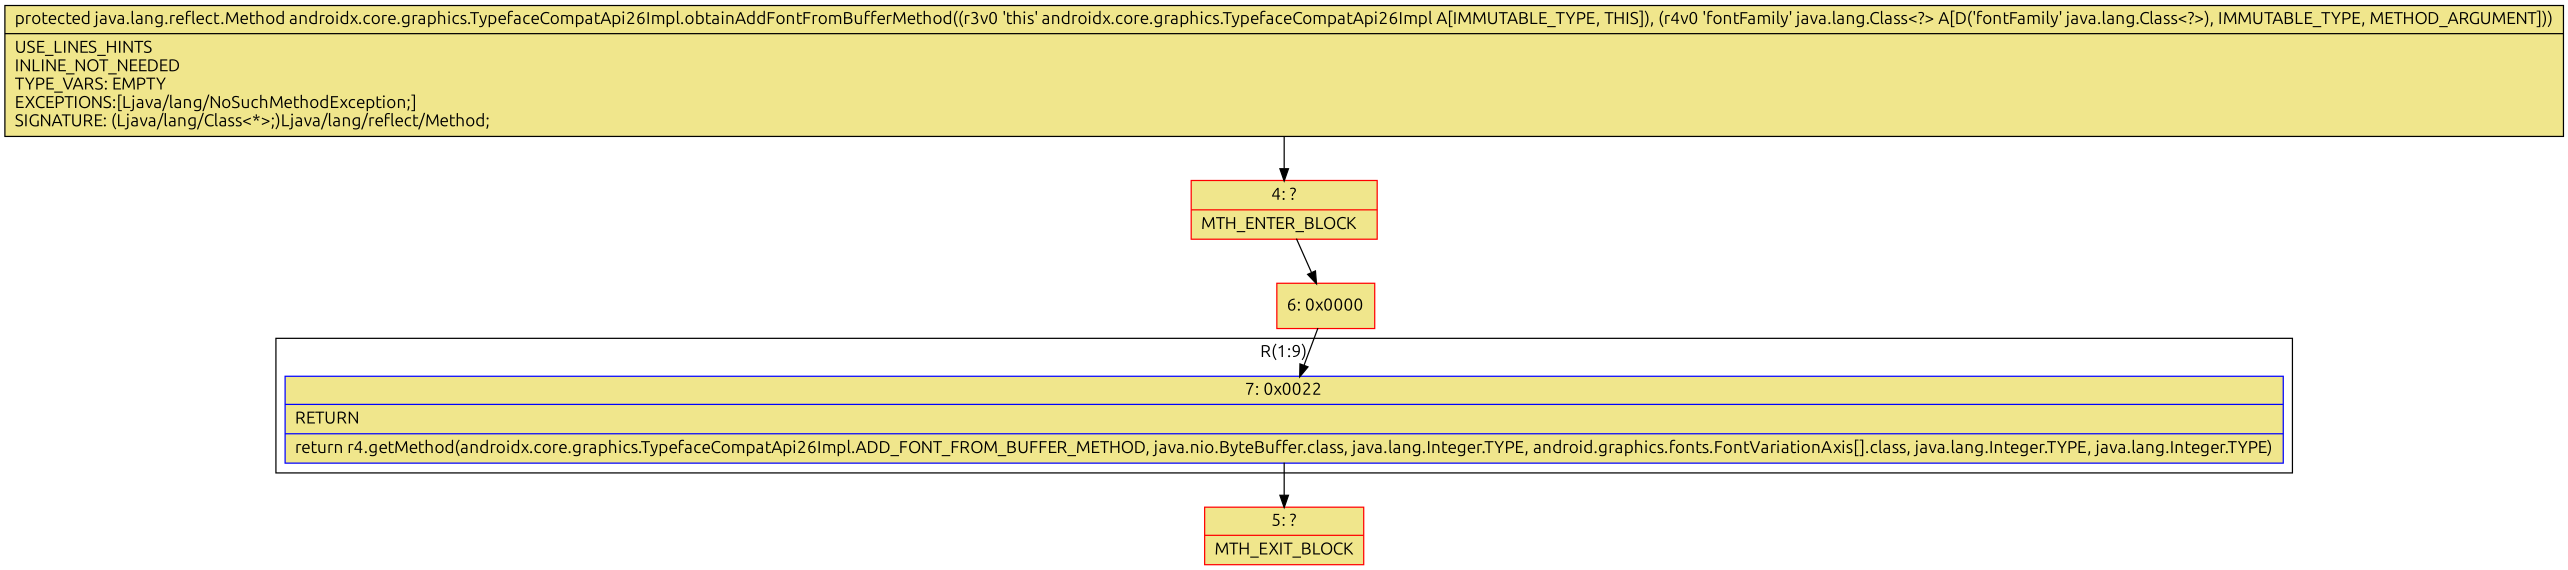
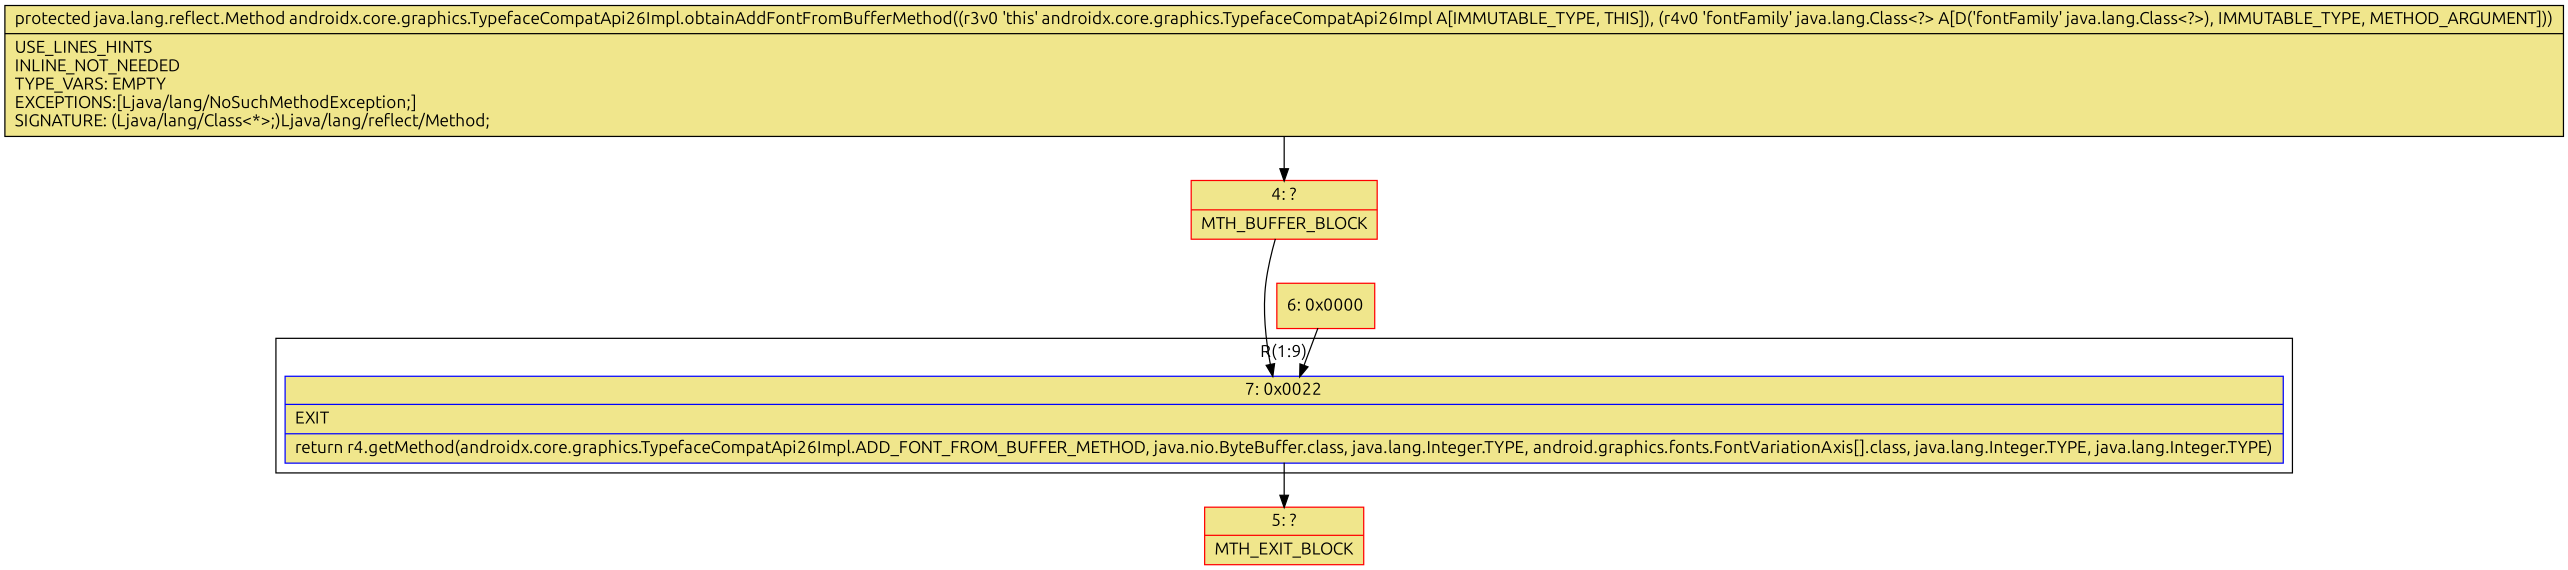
(1279, 224) -> (1284, 224)
(1304, 256) -> (1265, 301)
(327, 418) -> (312, 418)
